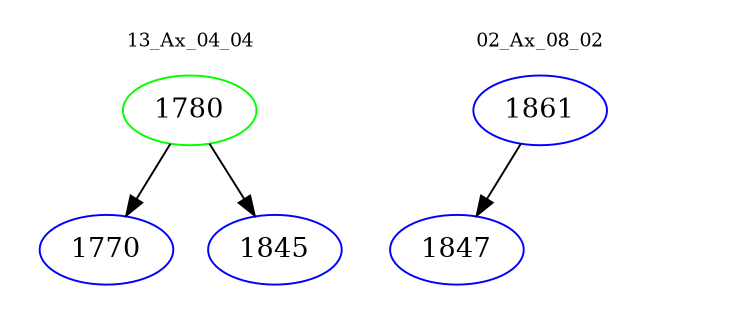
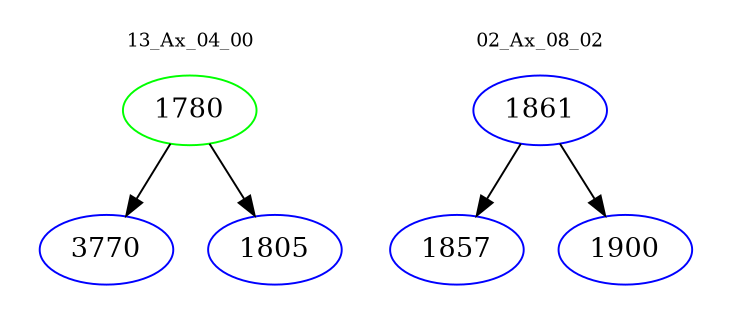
(191, 42) -> (191, 42)
(106, 250) -> (106, 250)
(275, 250) -> (275, 250)
(457, 250) -> (457, 250)
none -> (625, 250)
